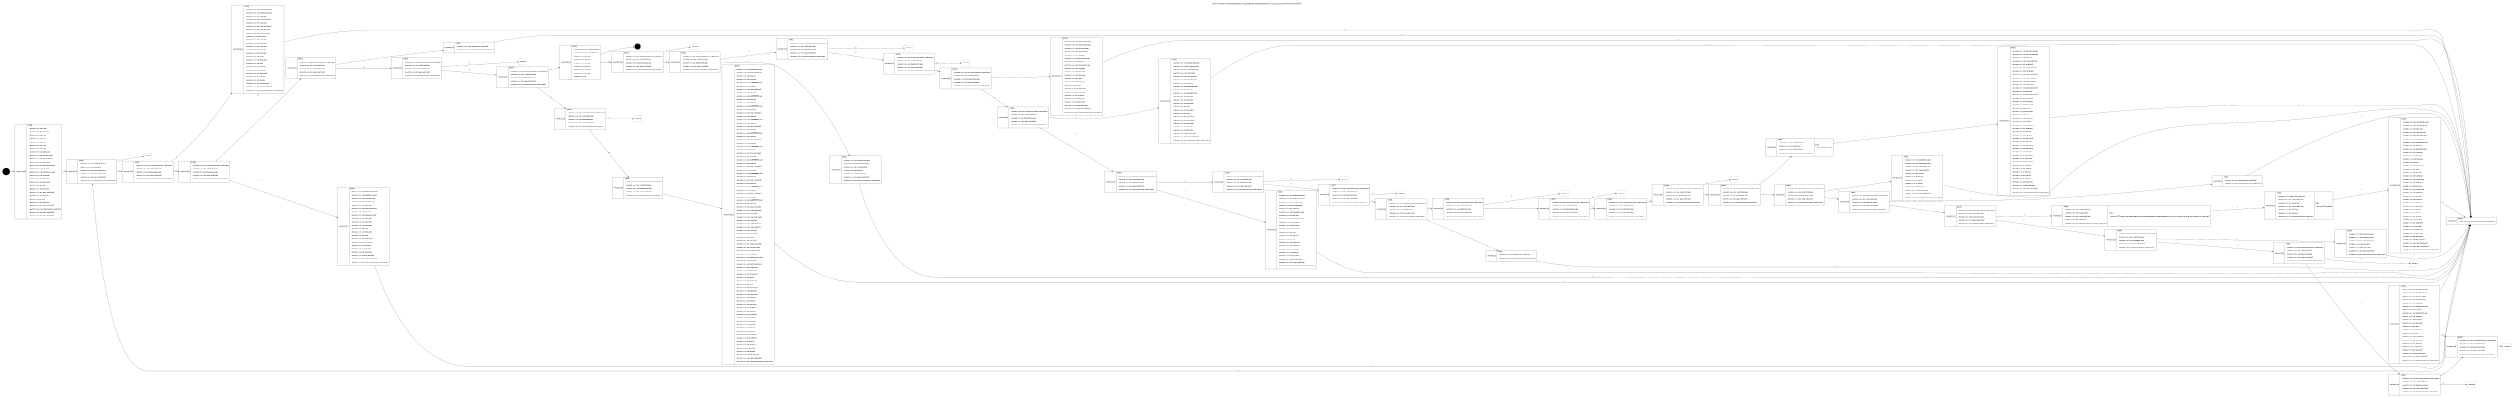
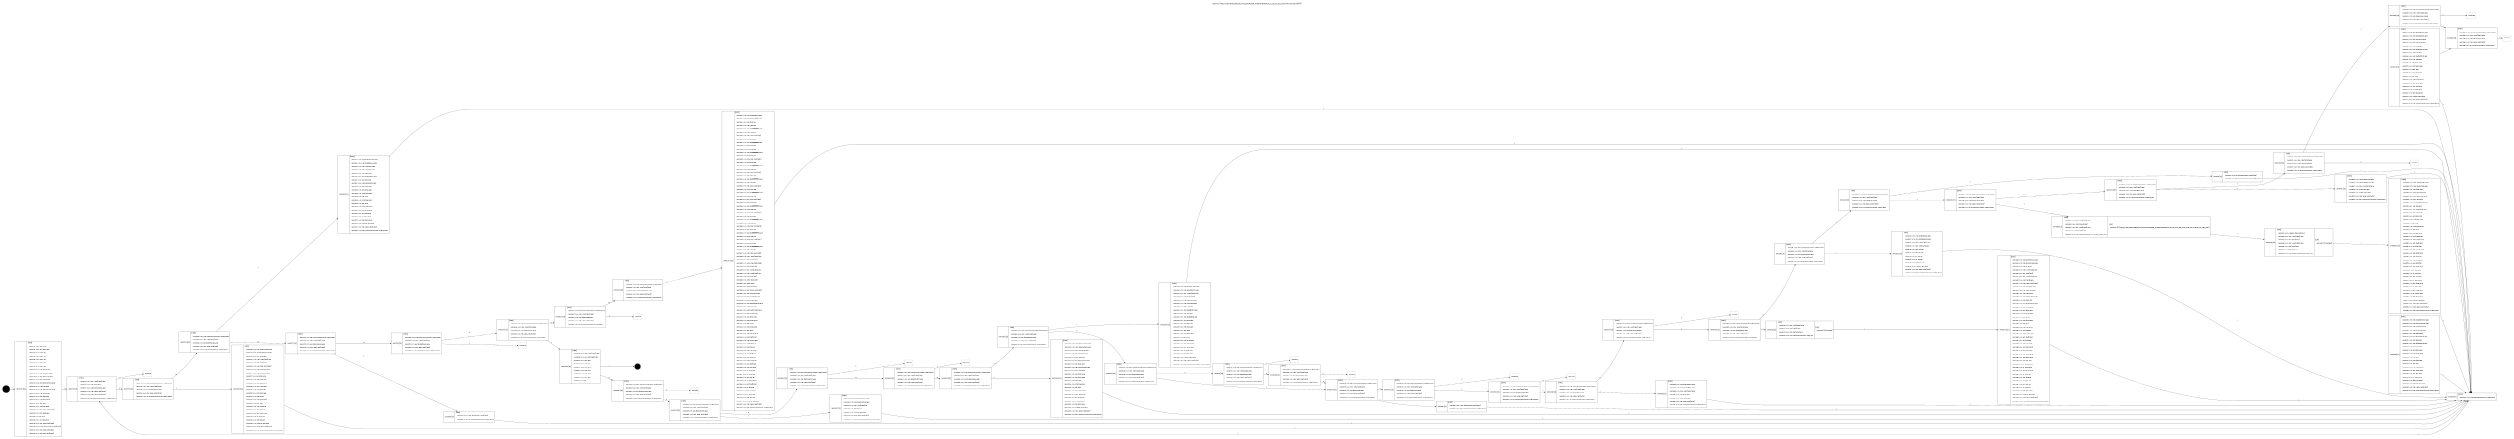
(1211, 206) -> (1240, 387)
none -> (1681, 394)
